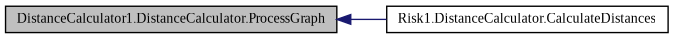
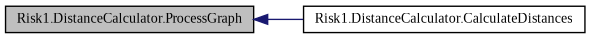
(171, 19) -> (130, 19)
